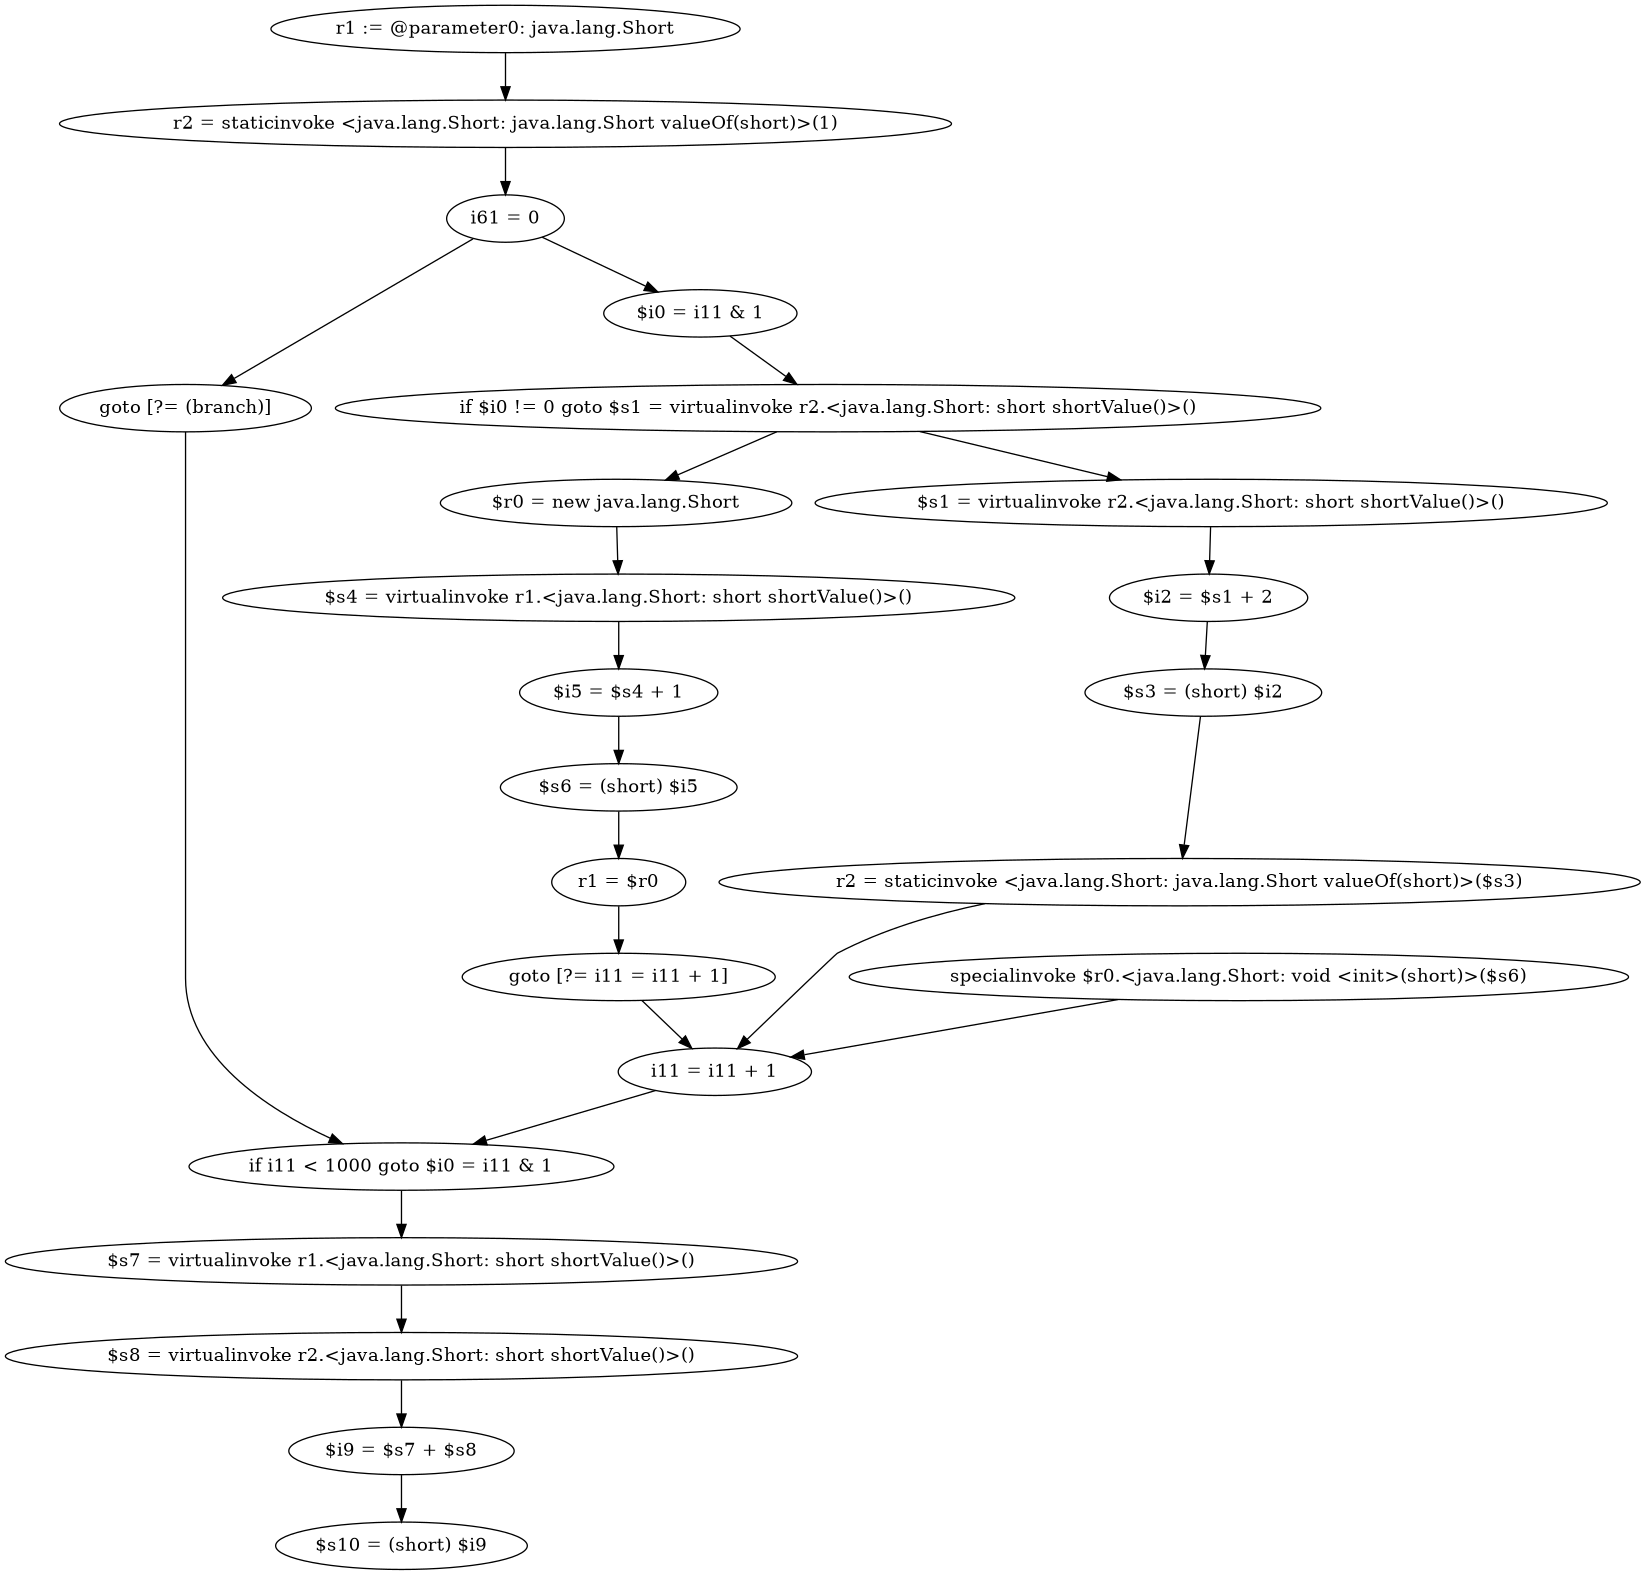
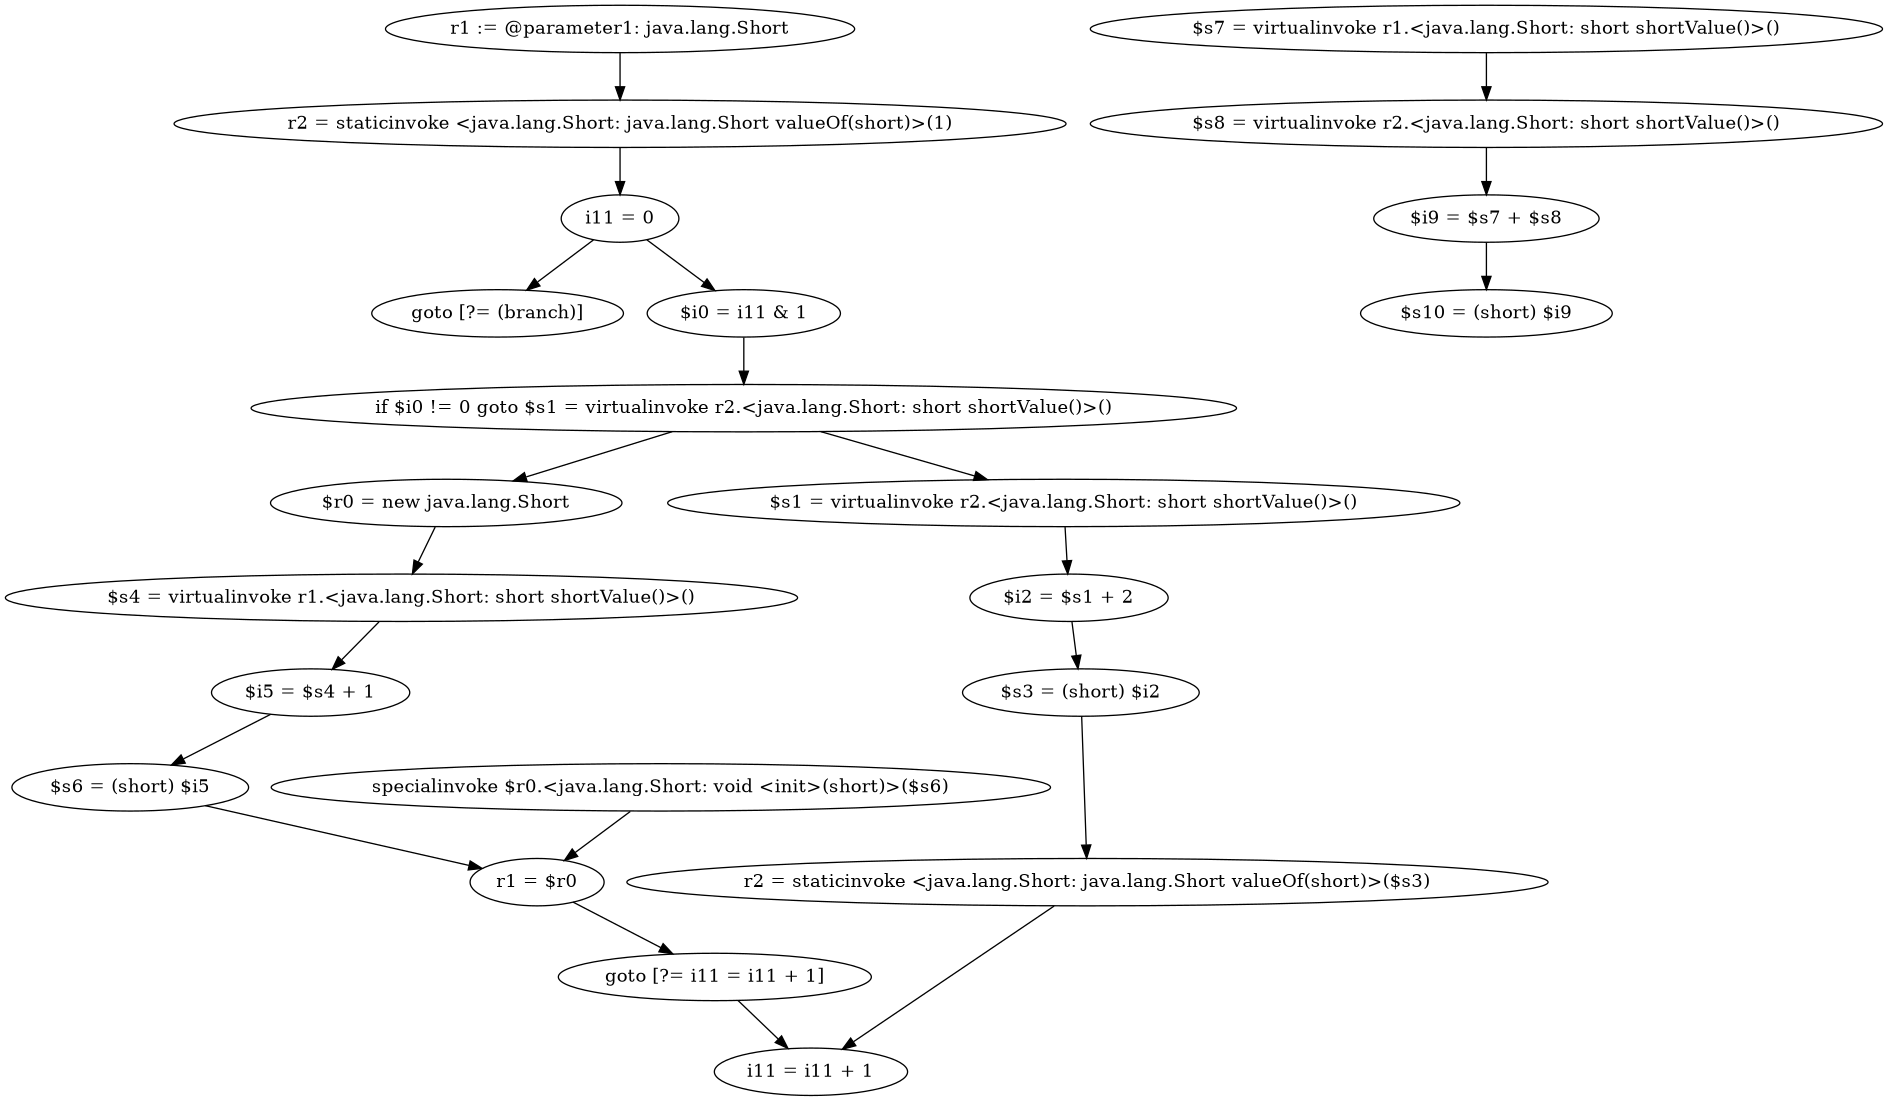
(505, 29) -> (620, 29)
(505, 219) -> (620, 219)
(961, 1027) -> (603, 832)
(401, 1167) -> none
